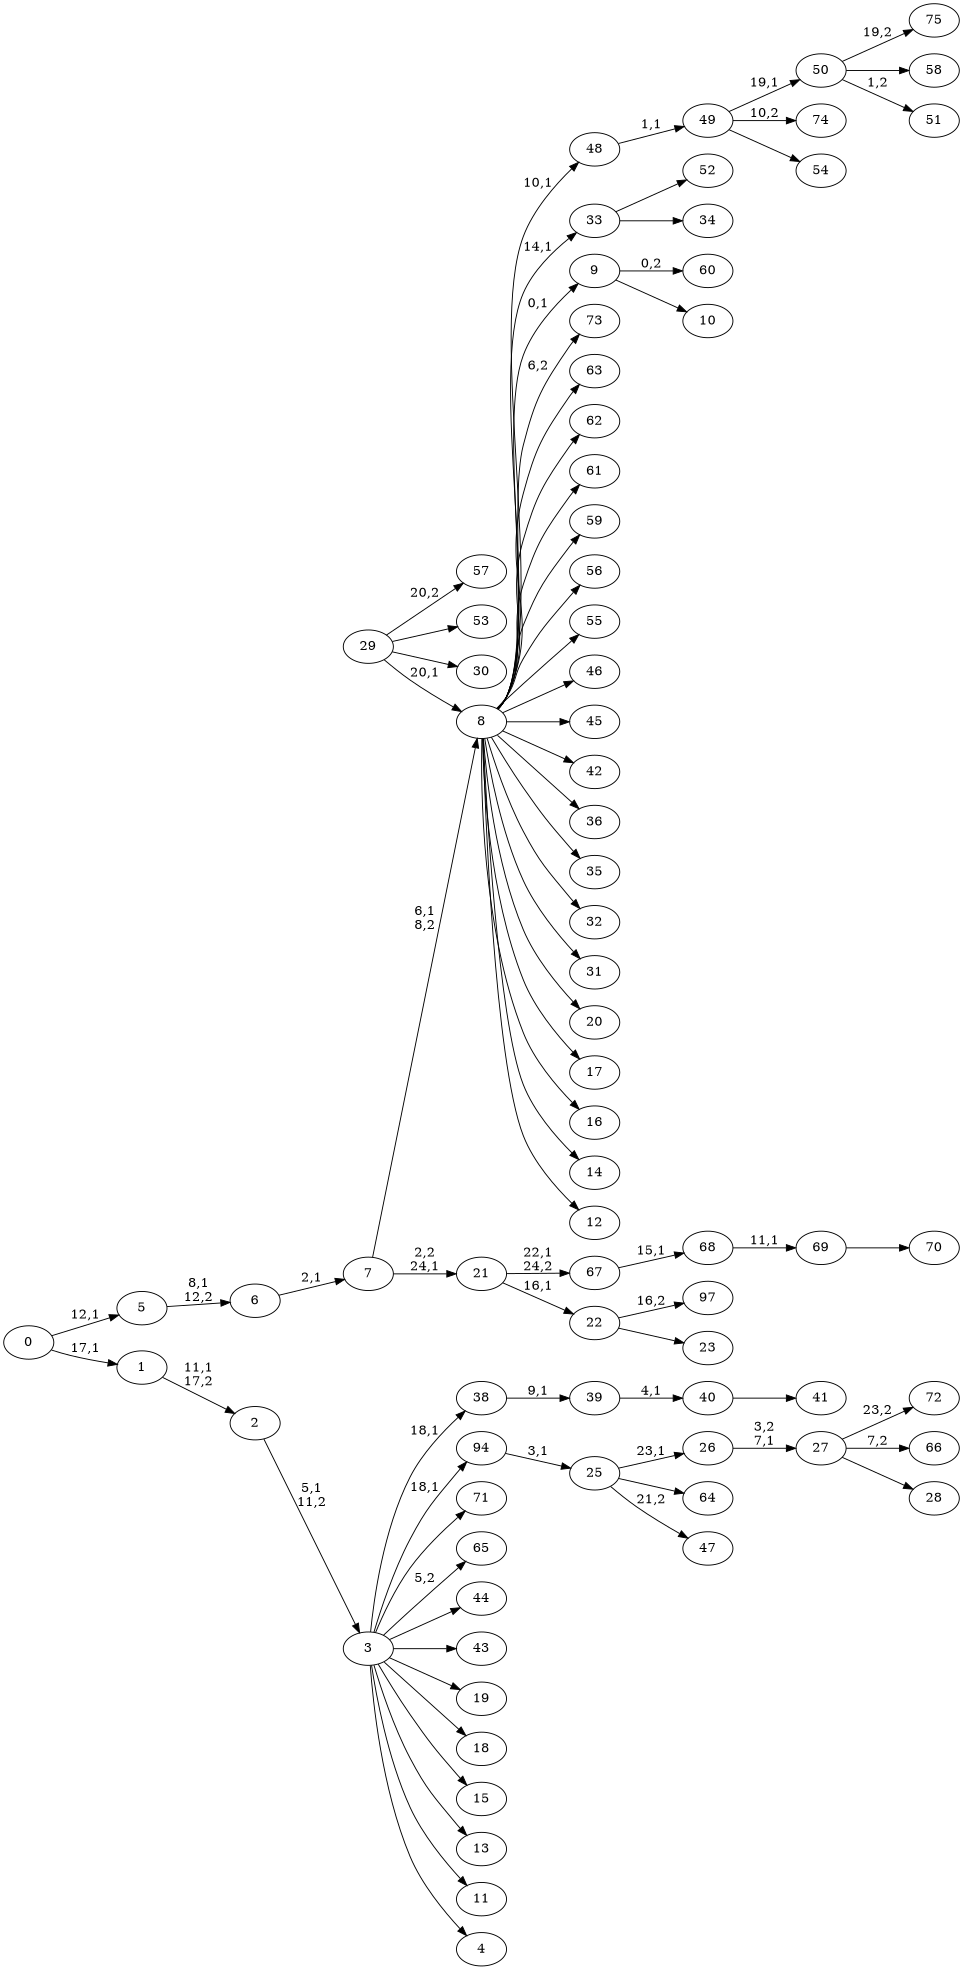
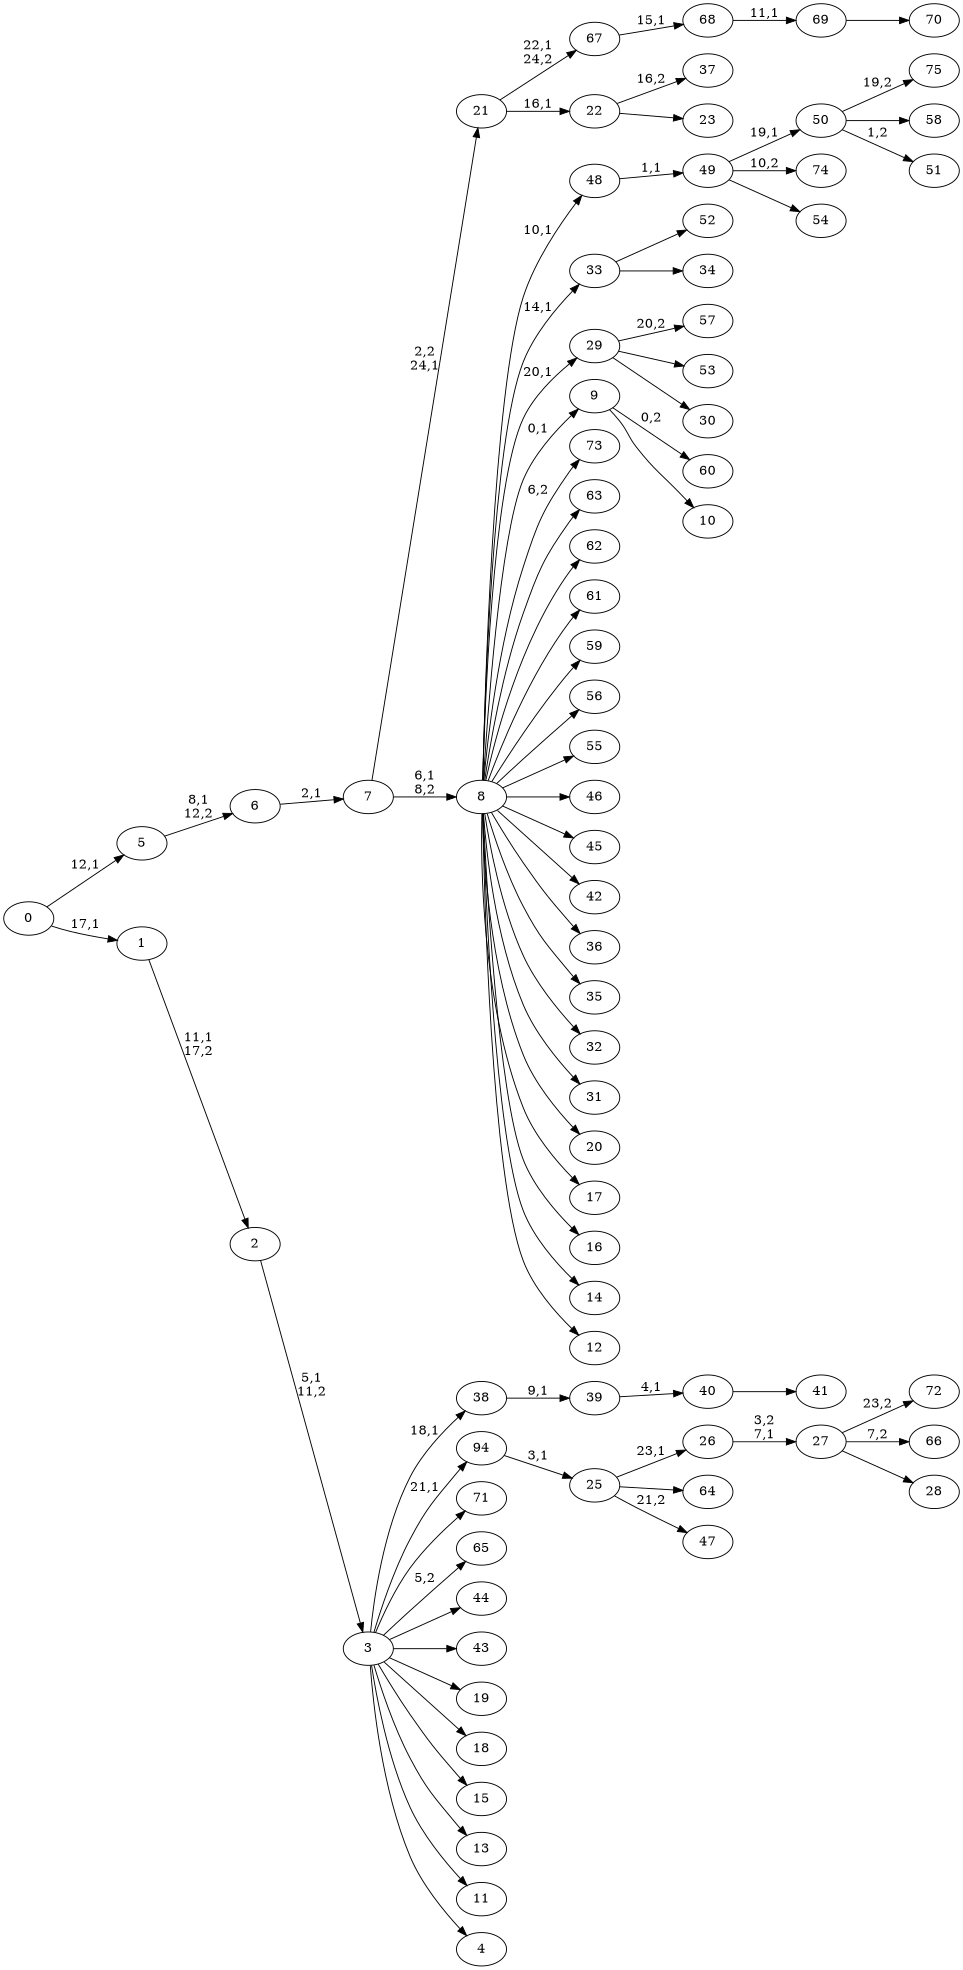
(418, 685) -> (508, 475)
(708, 1298) -> (708, 71)
(425, 1488) -> (425, 1488)
